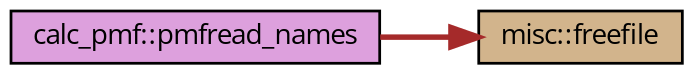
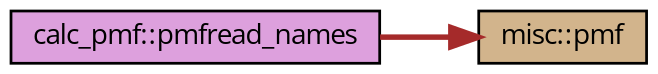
(581, 37) -> (563, 37)
